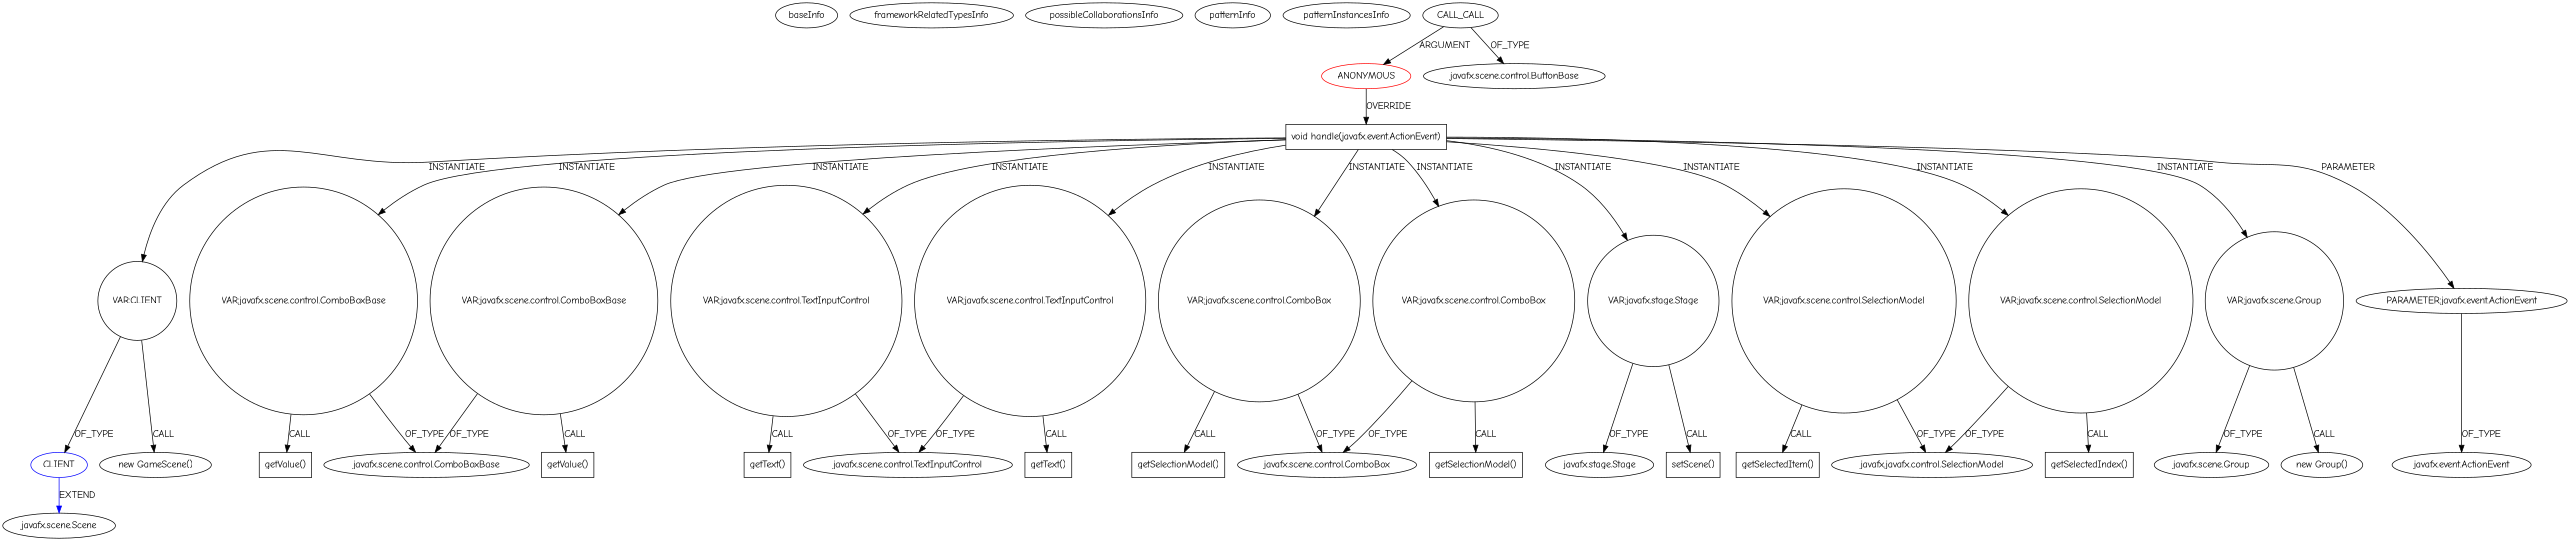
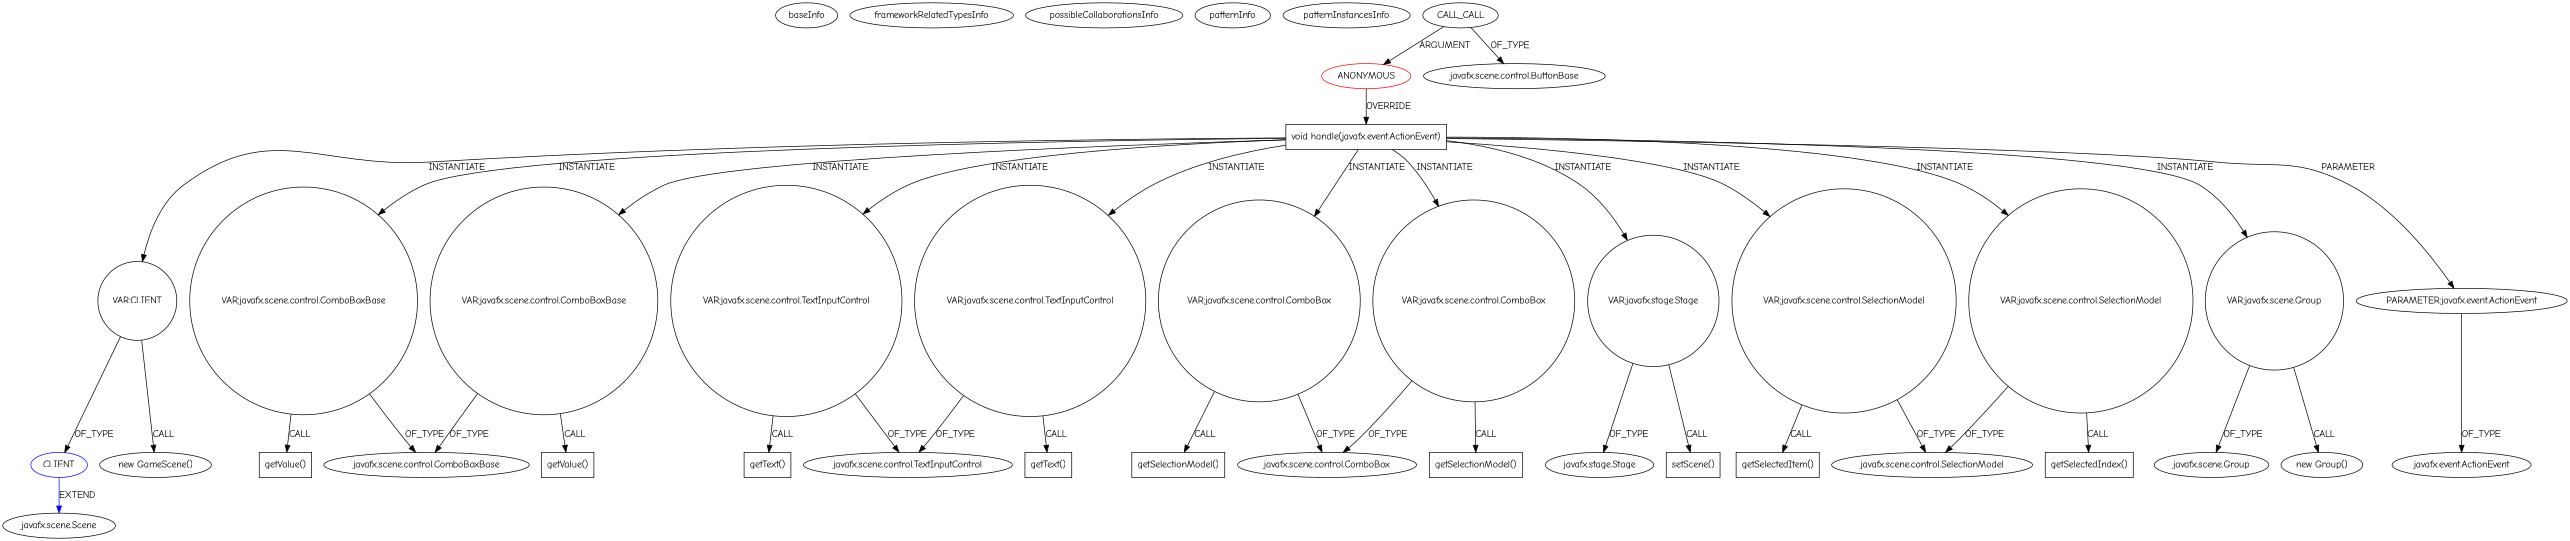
(1932, 465) -> (1932, 465)
